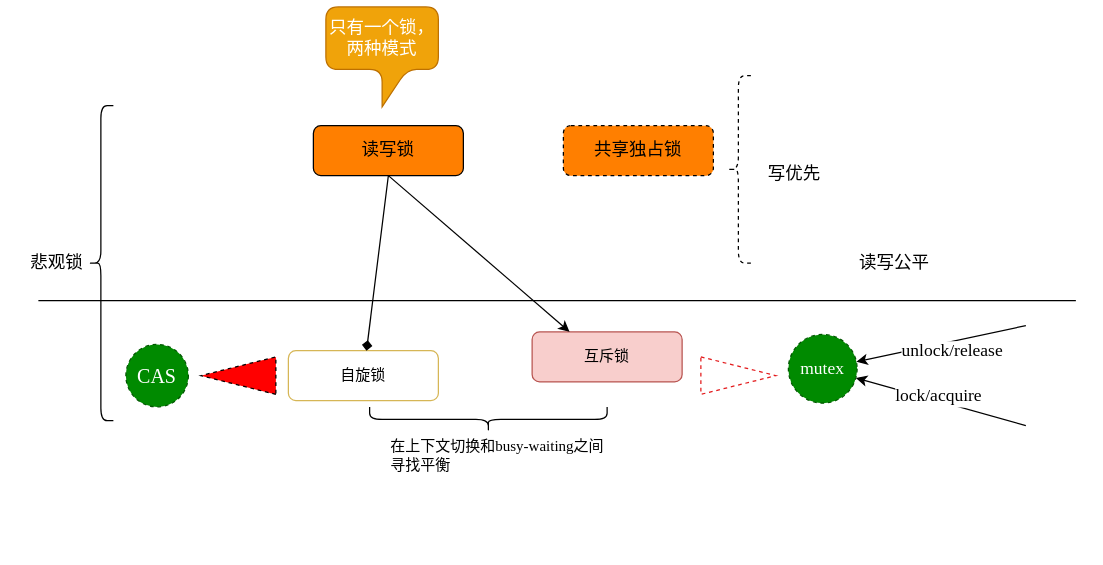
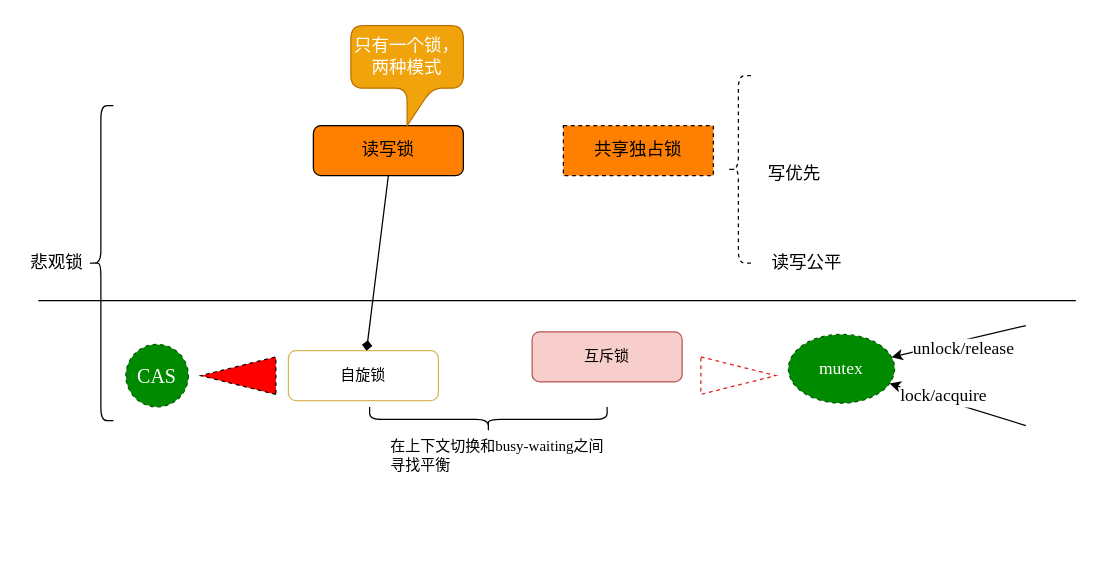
(382, 57) -> (407, 76)
(638, 151) -> (638, 151)
(460, 238) -> none
(894, 263) -> (807, 263)
(823, 369) -> (841, 369)
